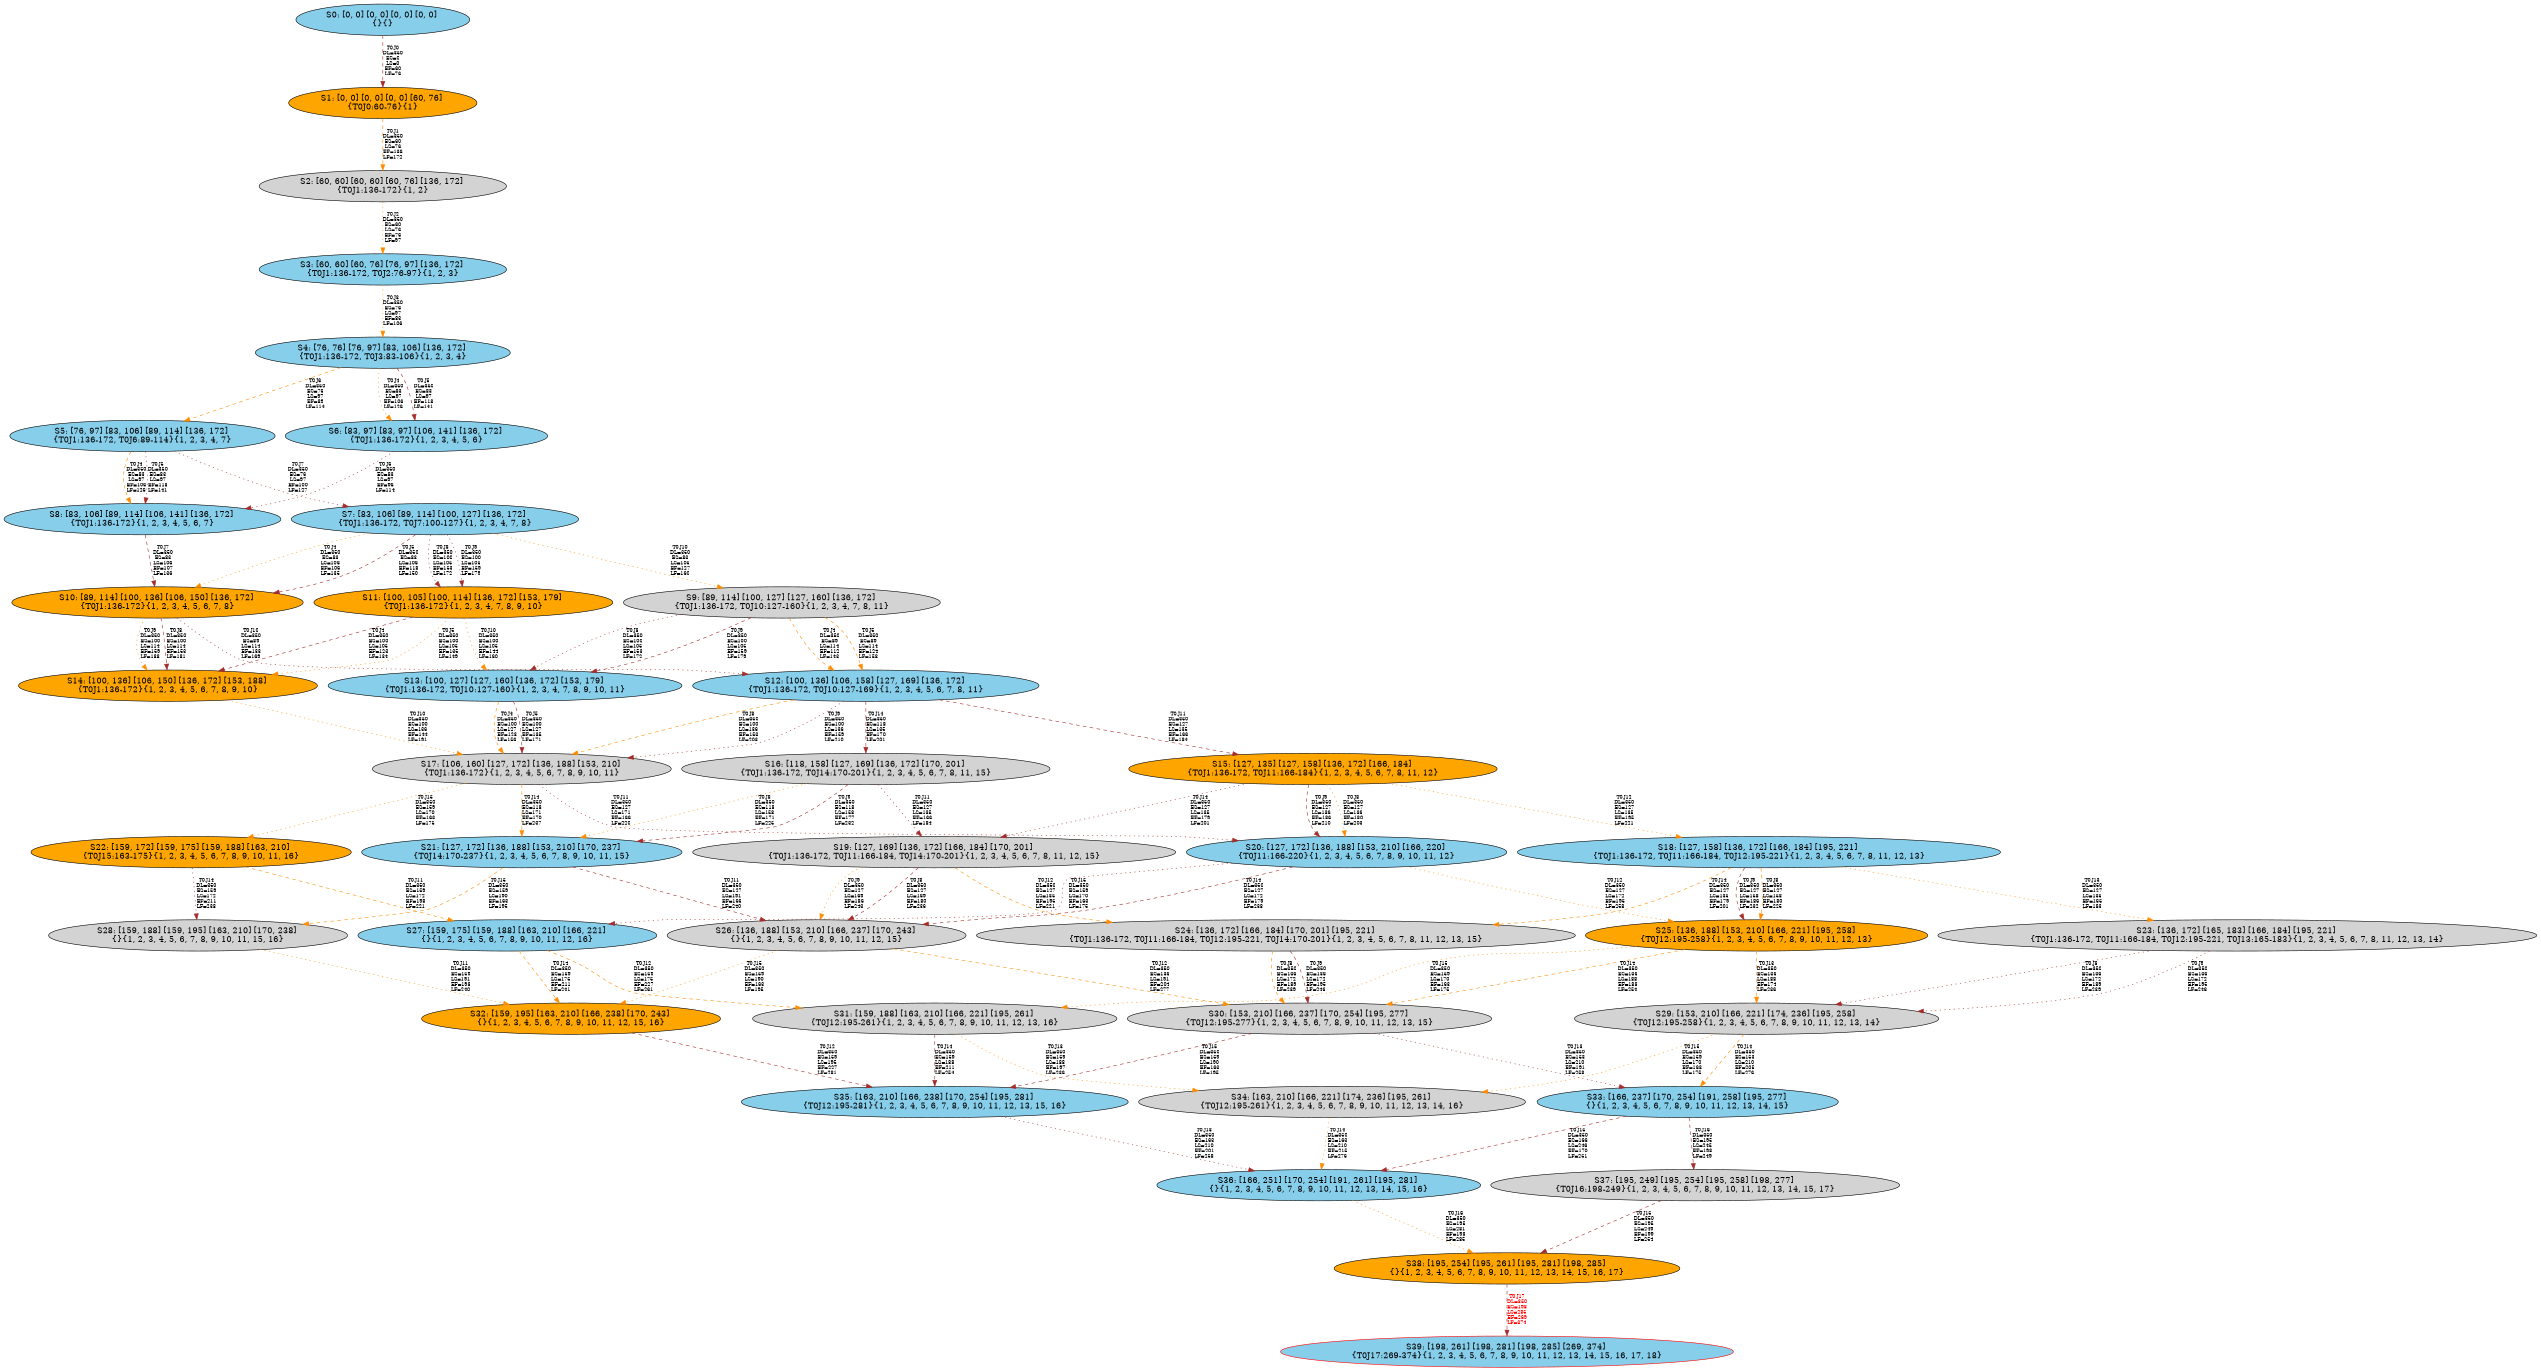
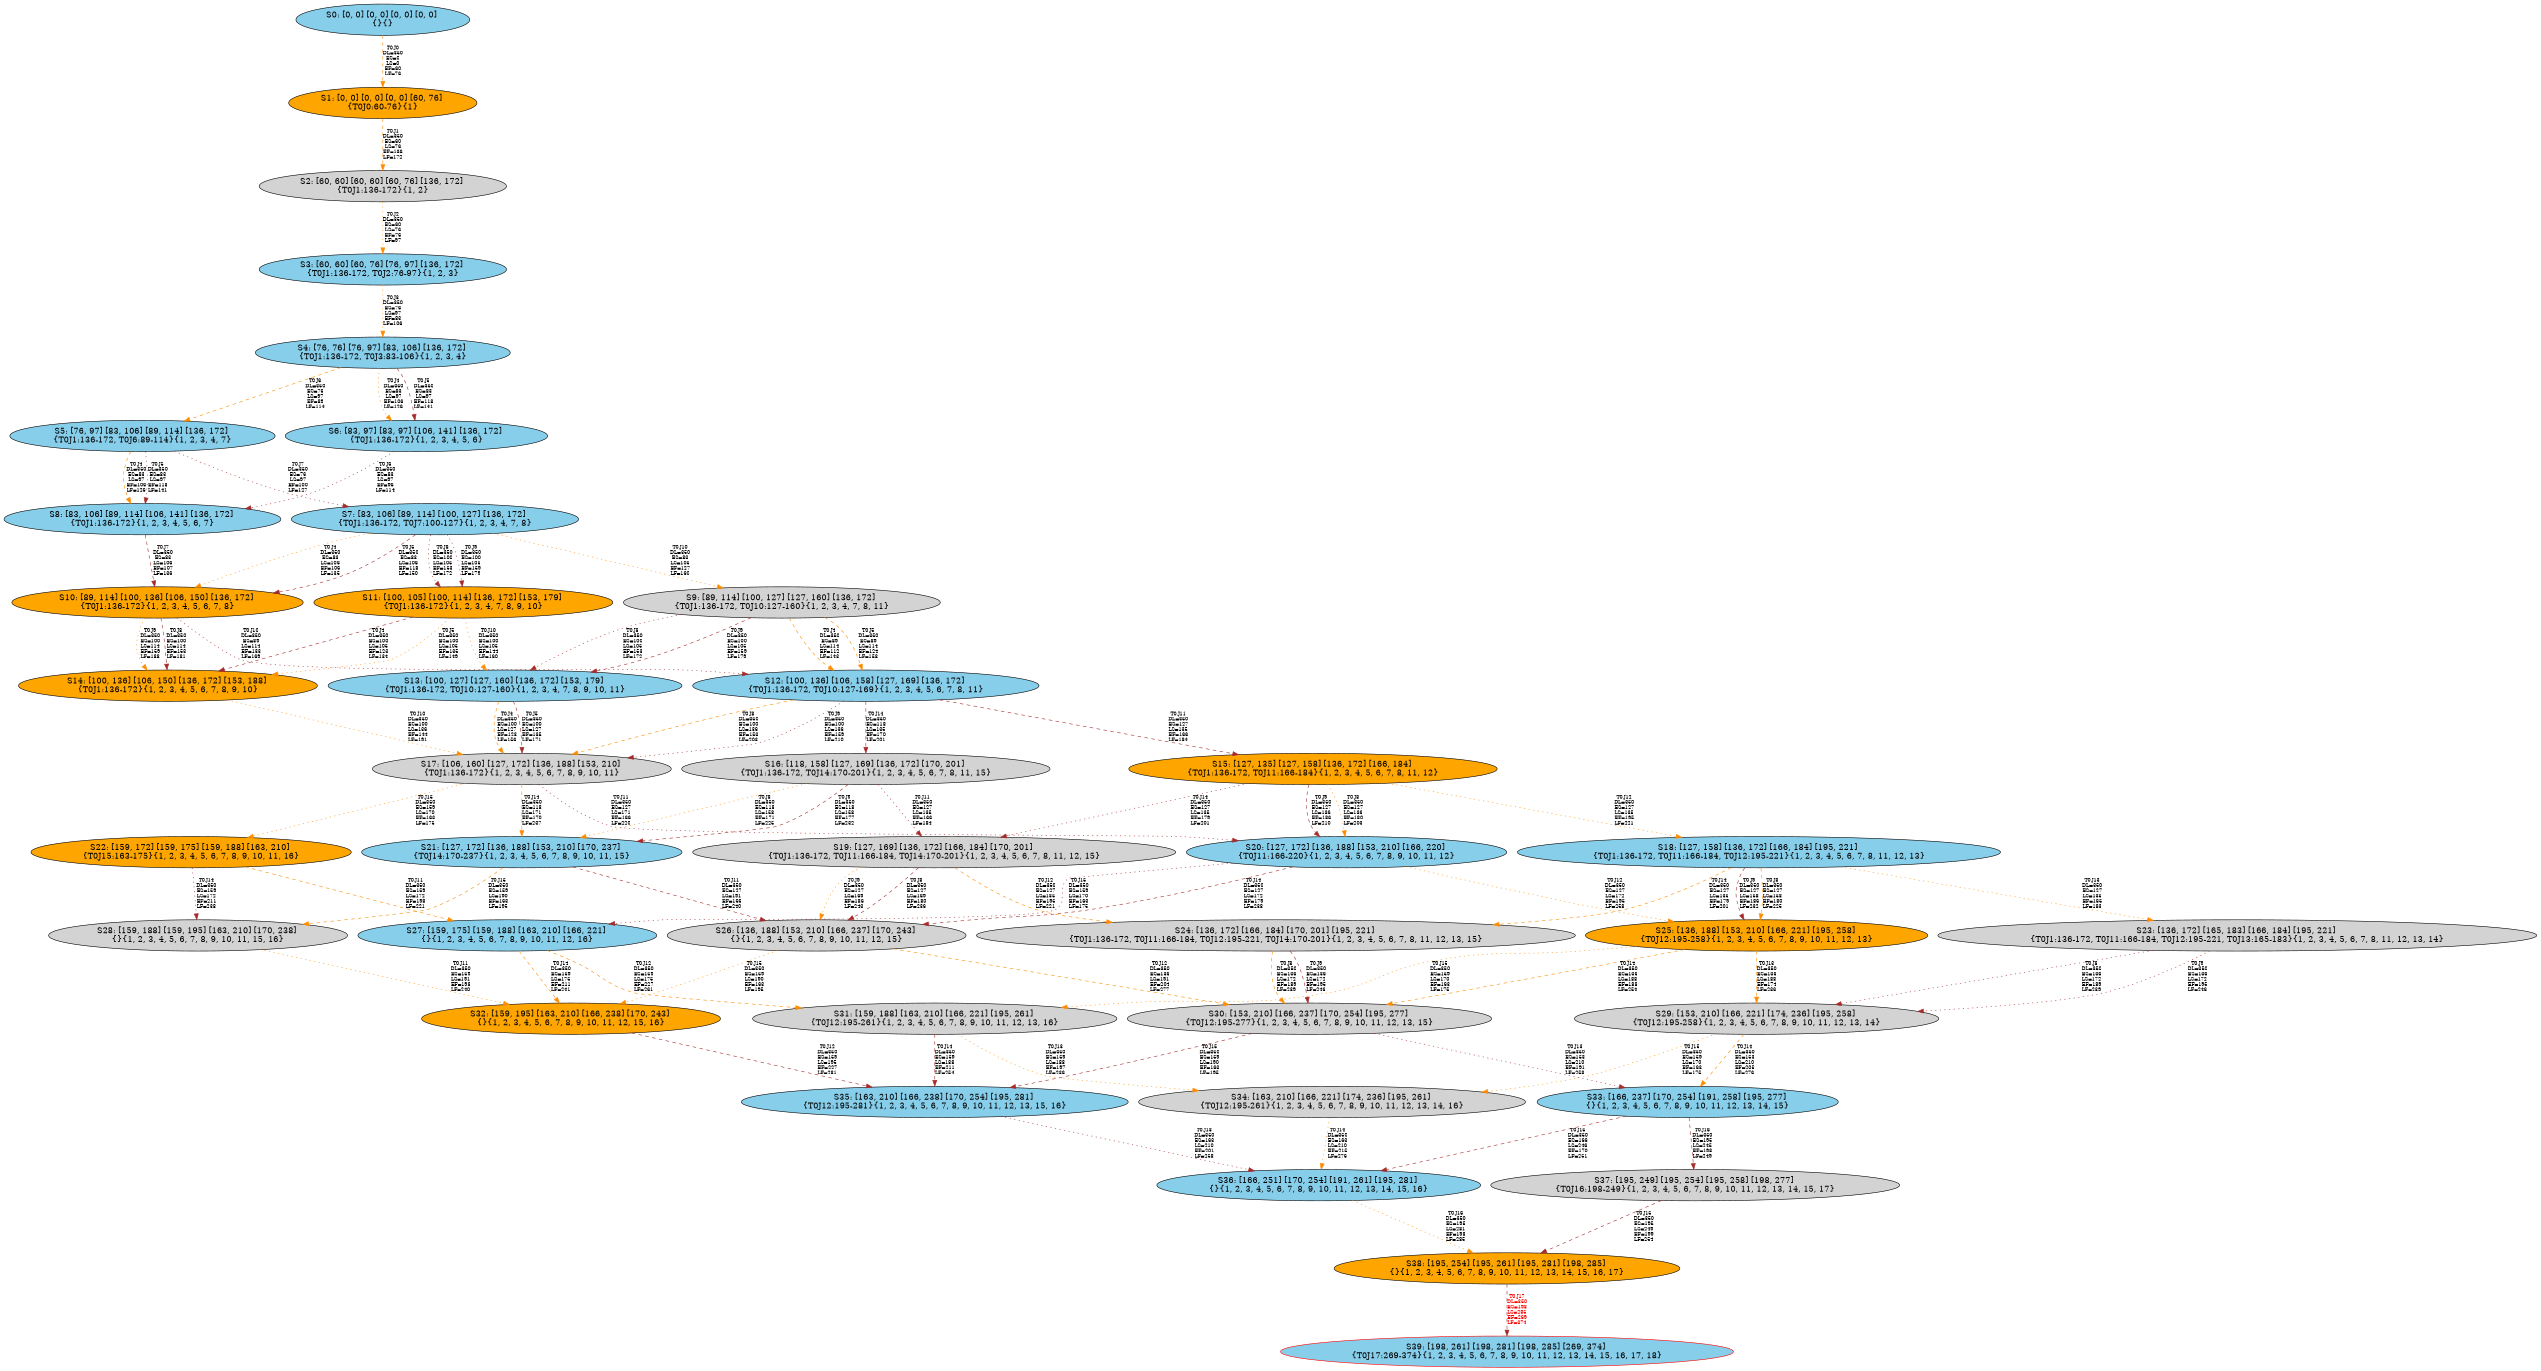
(383, 58) -> (383, 58)
